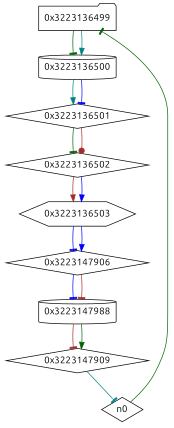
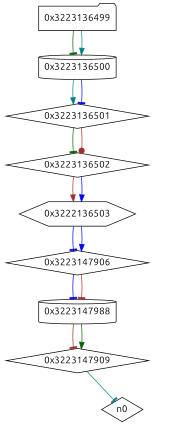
(168, 210) -> none
(77, 214) -> (77, 214)
